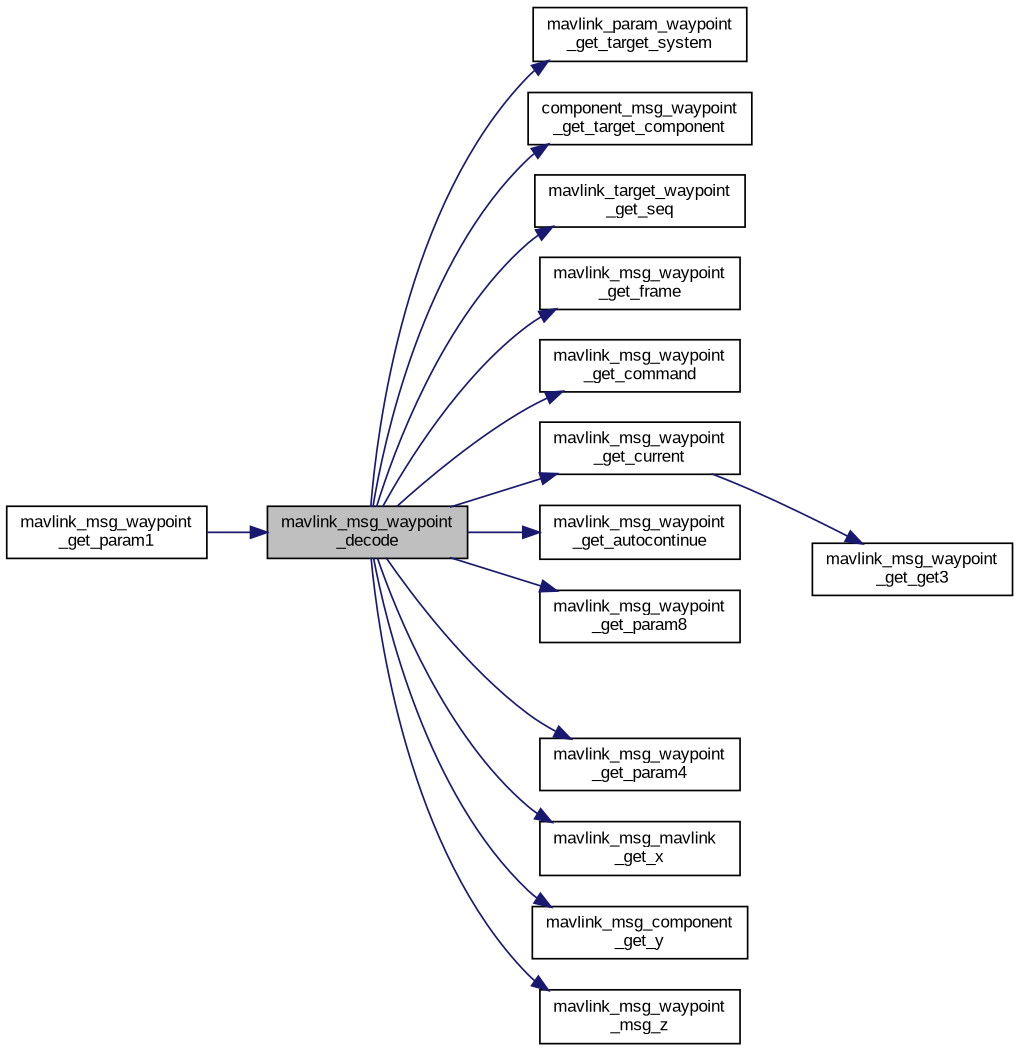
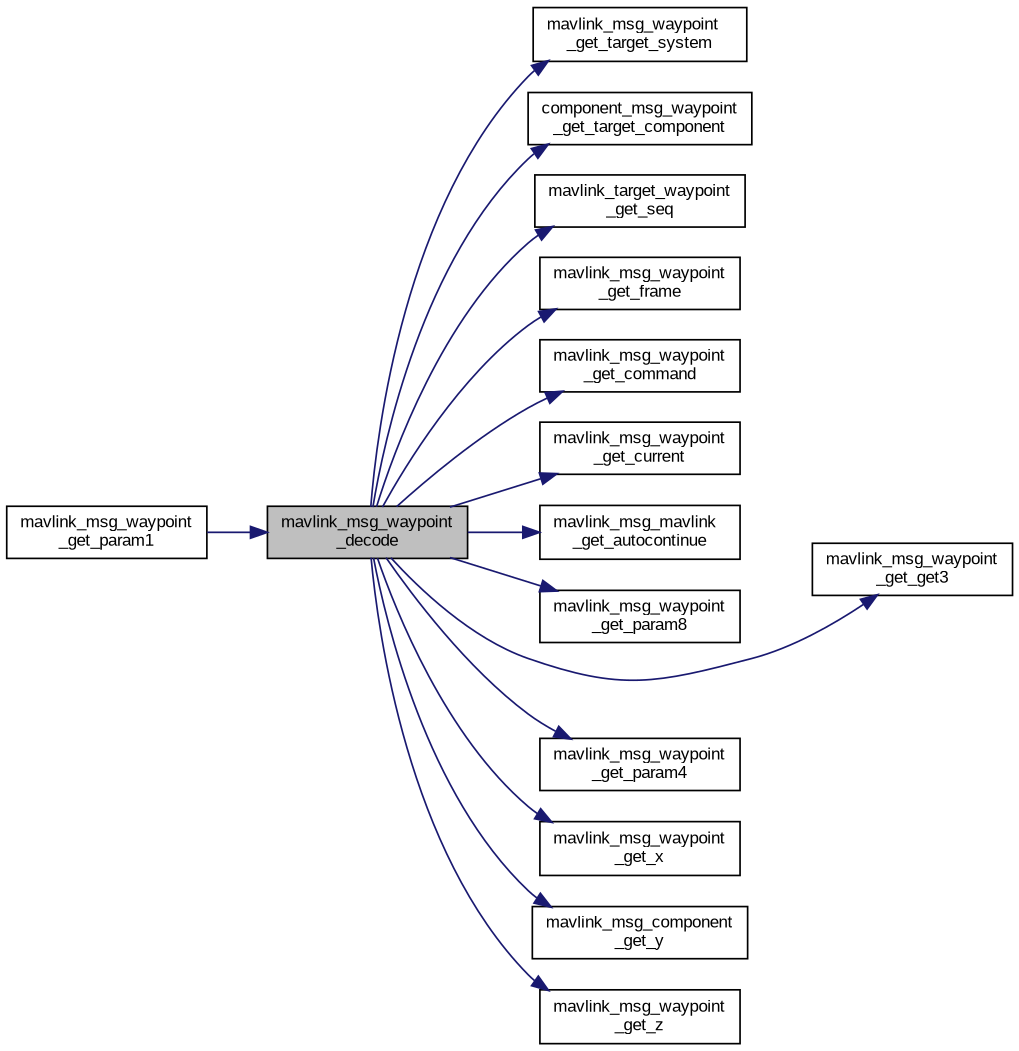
(640, 34) -> (640, 34)
(780, 503) -> (616, 680)
(640, 532) -> (640, 532)
(640, 849) -> (640, 849)
(640, 1017) -> (640, 1017)
